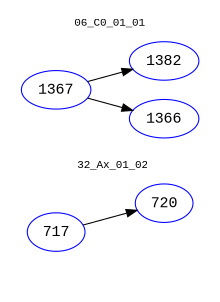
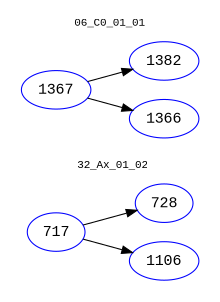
(164, 203) -> (164, 203)
none -> (164, 261)
